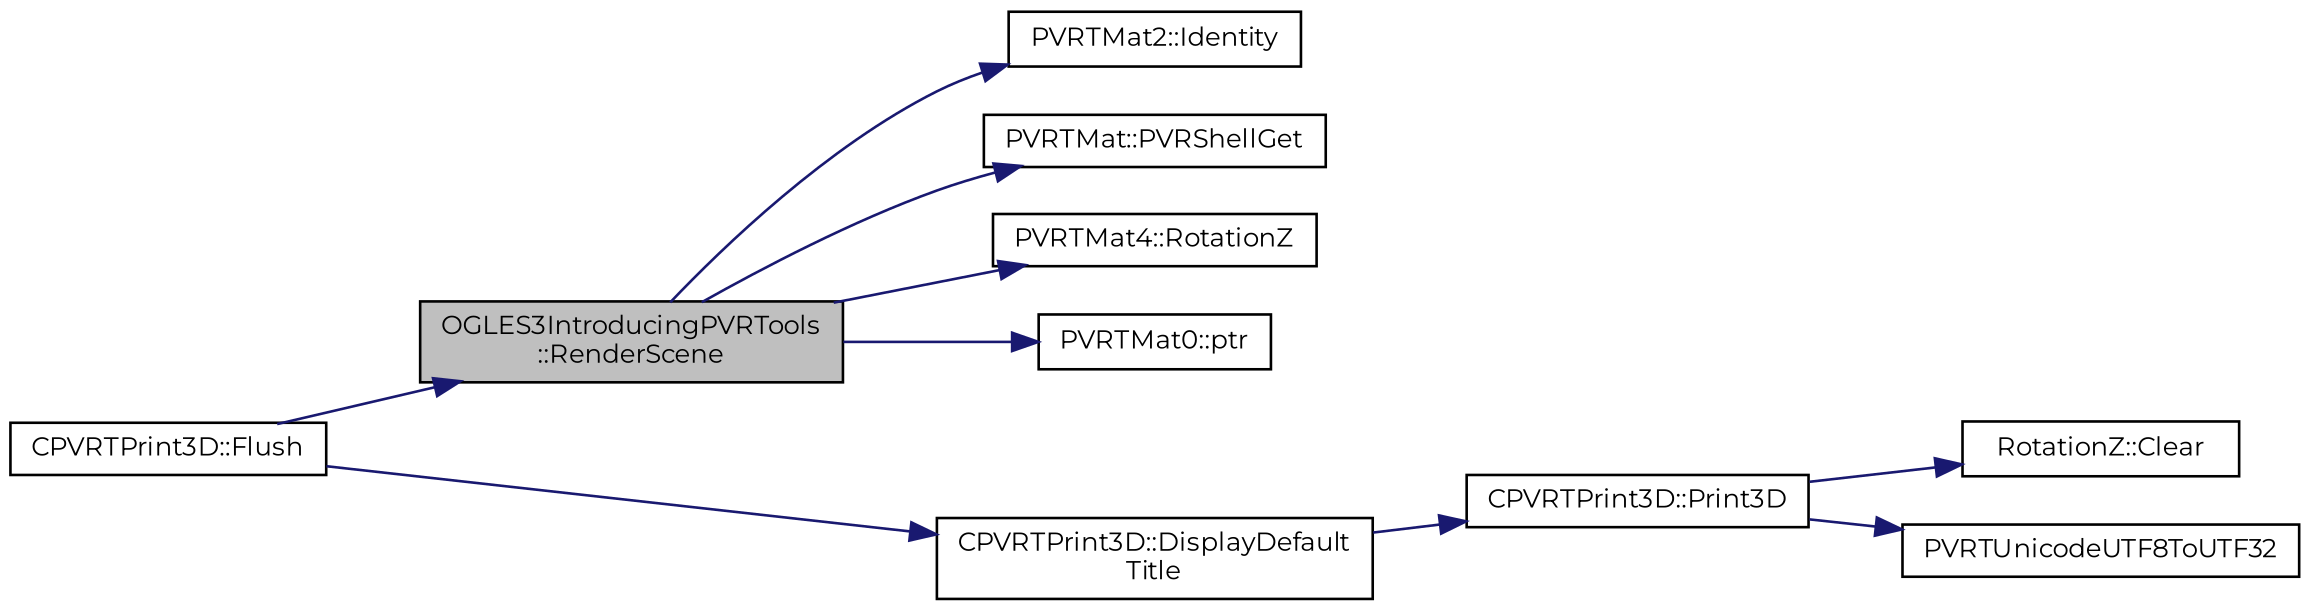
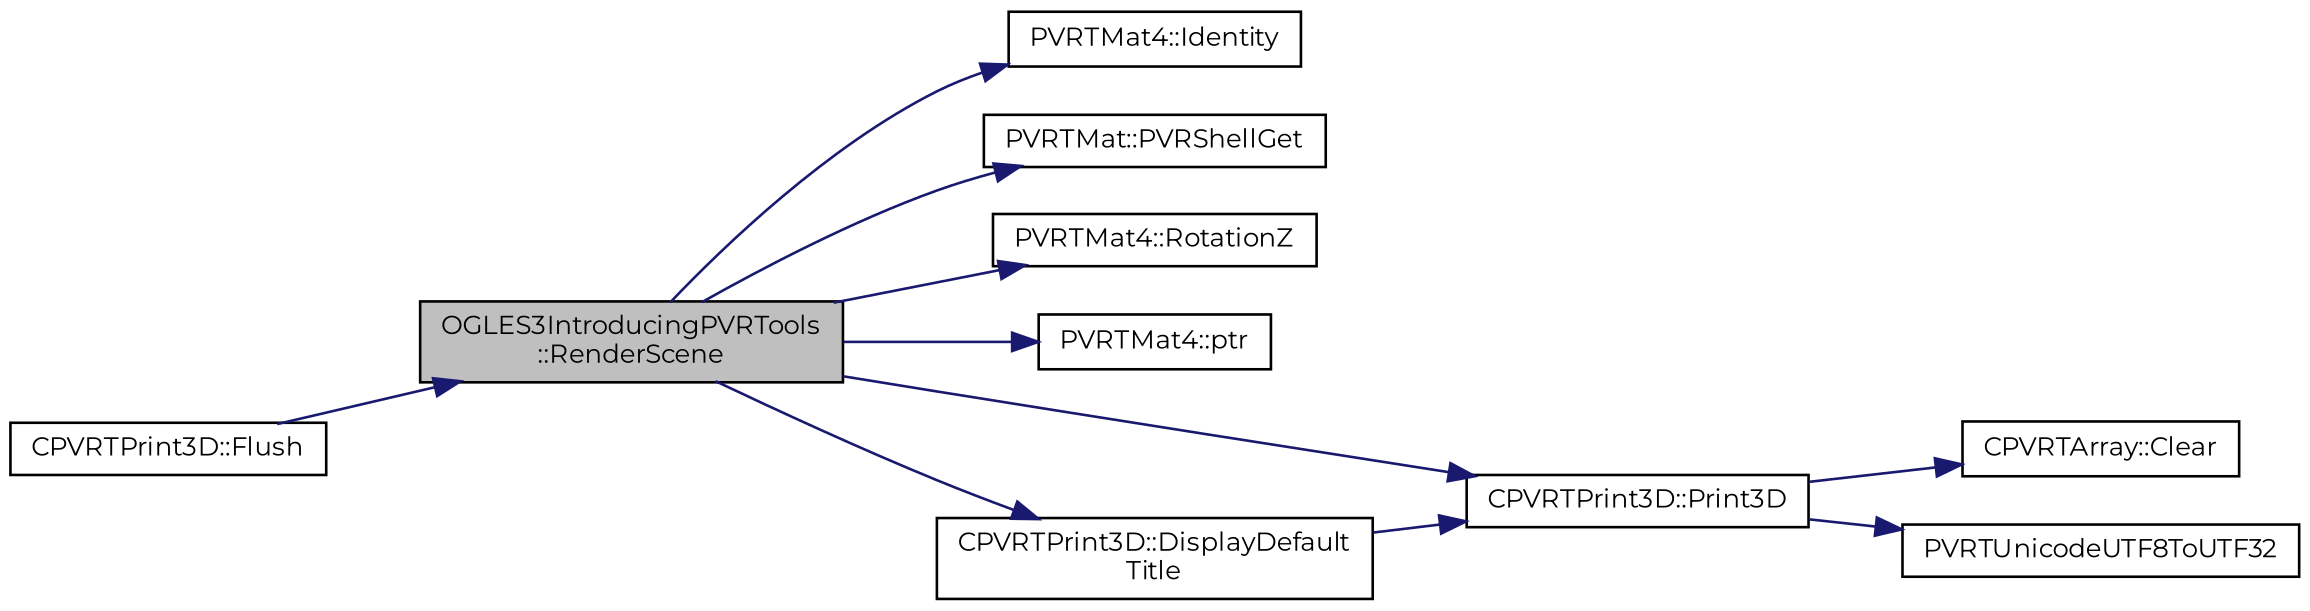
(1155, 39) -> (1155, 39)
(1155, 342) -> (1155, 342)
none -> (1146, 425)
(2101, 449) -> (2101, 449)
(618, 499) -> (863, 449)
